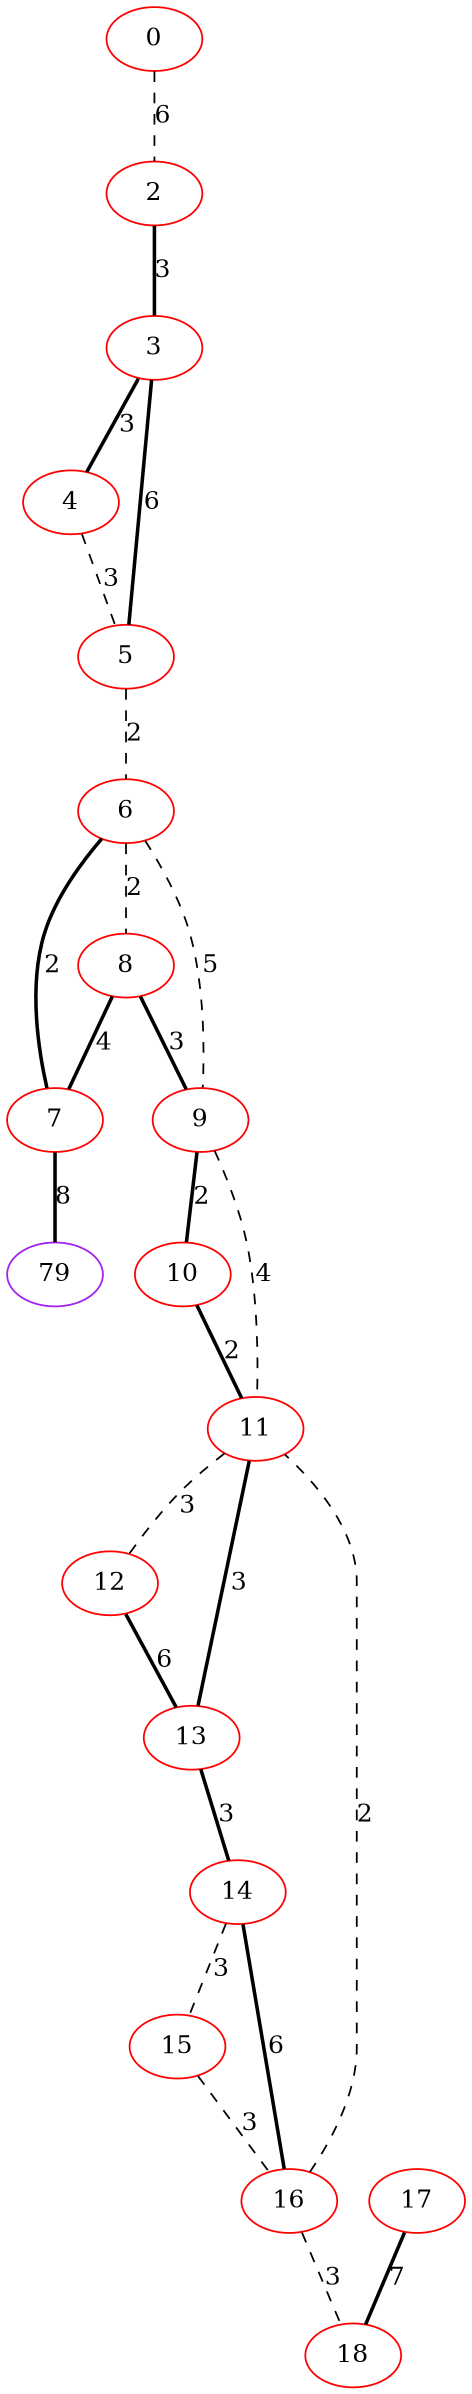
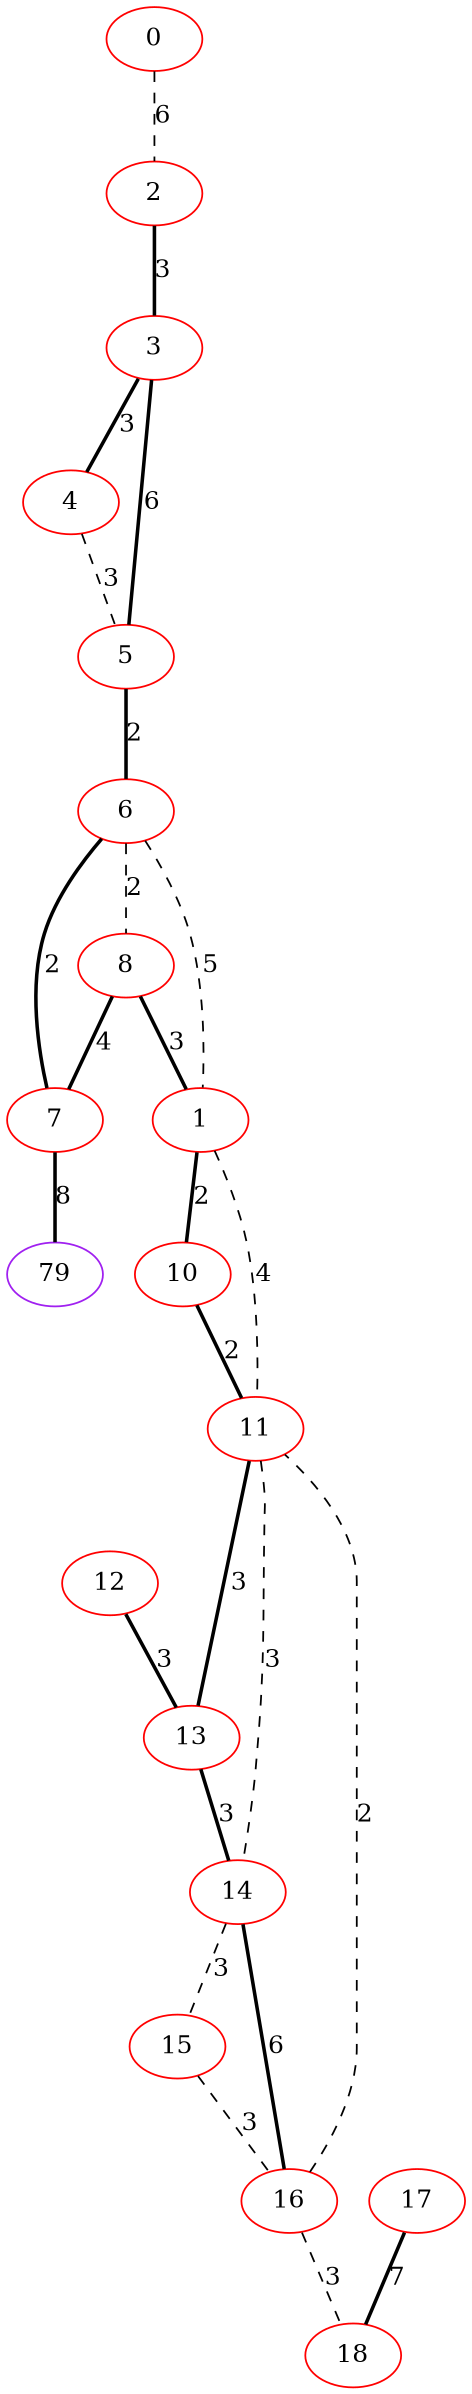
(126, 734) -> (126, 734)
(201, 1120) -> (201, 1120)
(173, 1500) -> (263, 1661)
(165, 1661) -> (165, 1661)
